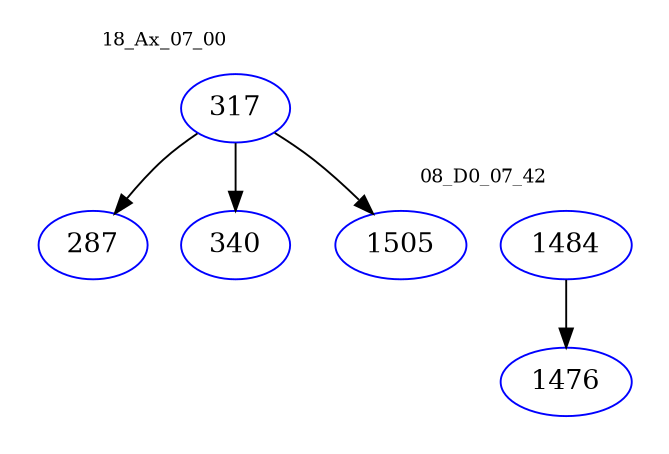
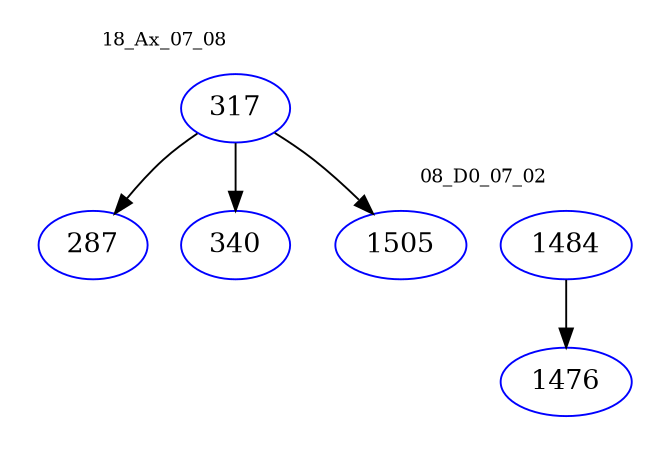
(164, 41) -> (164, 41)
(484, 178) -> (484, 178)
